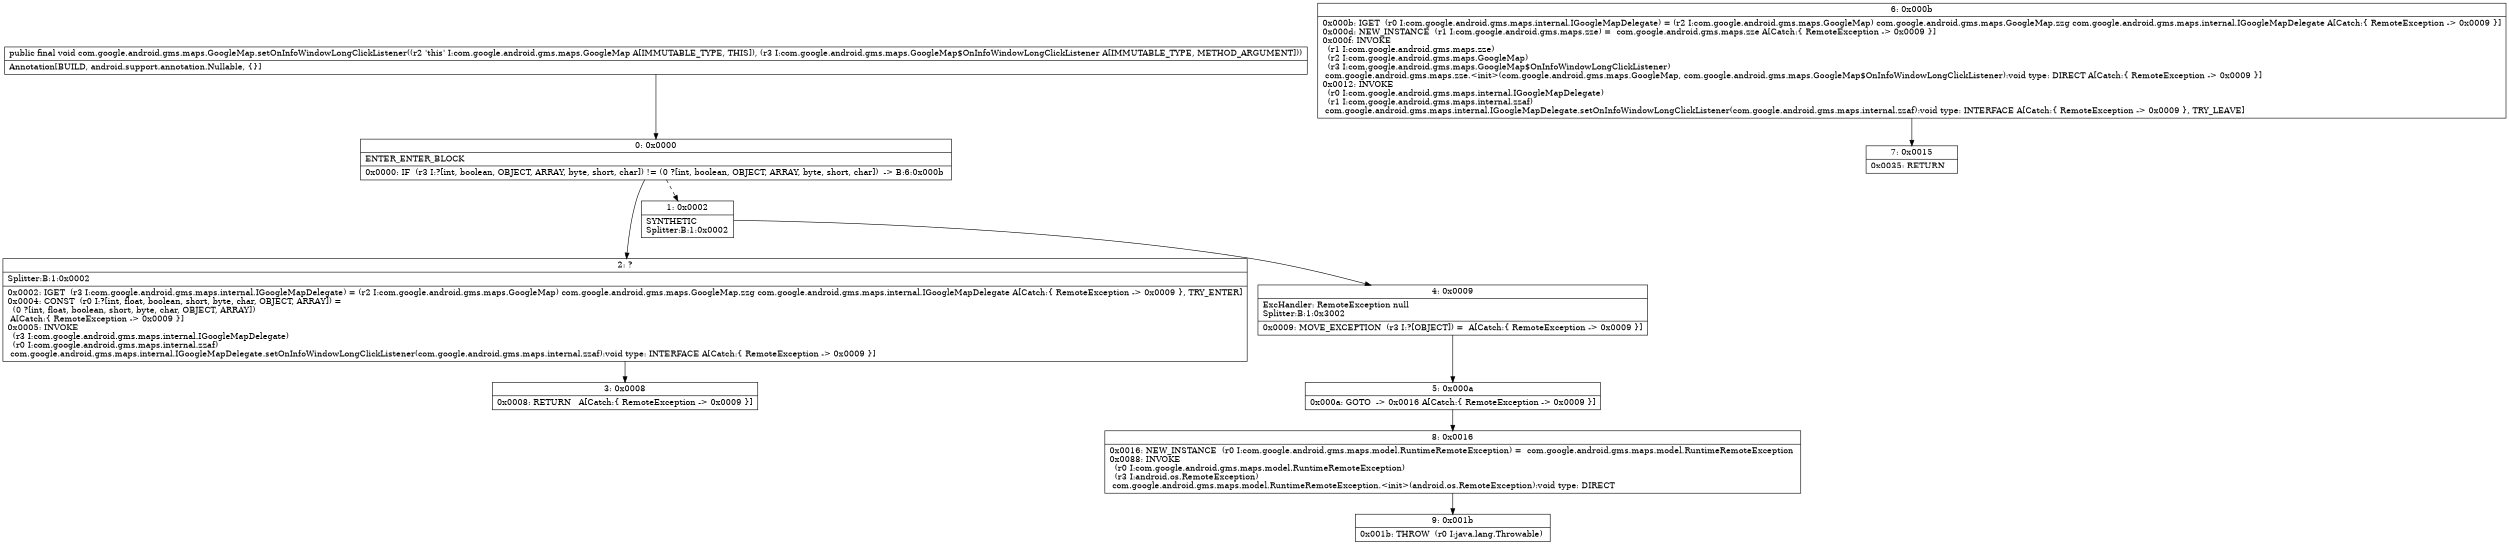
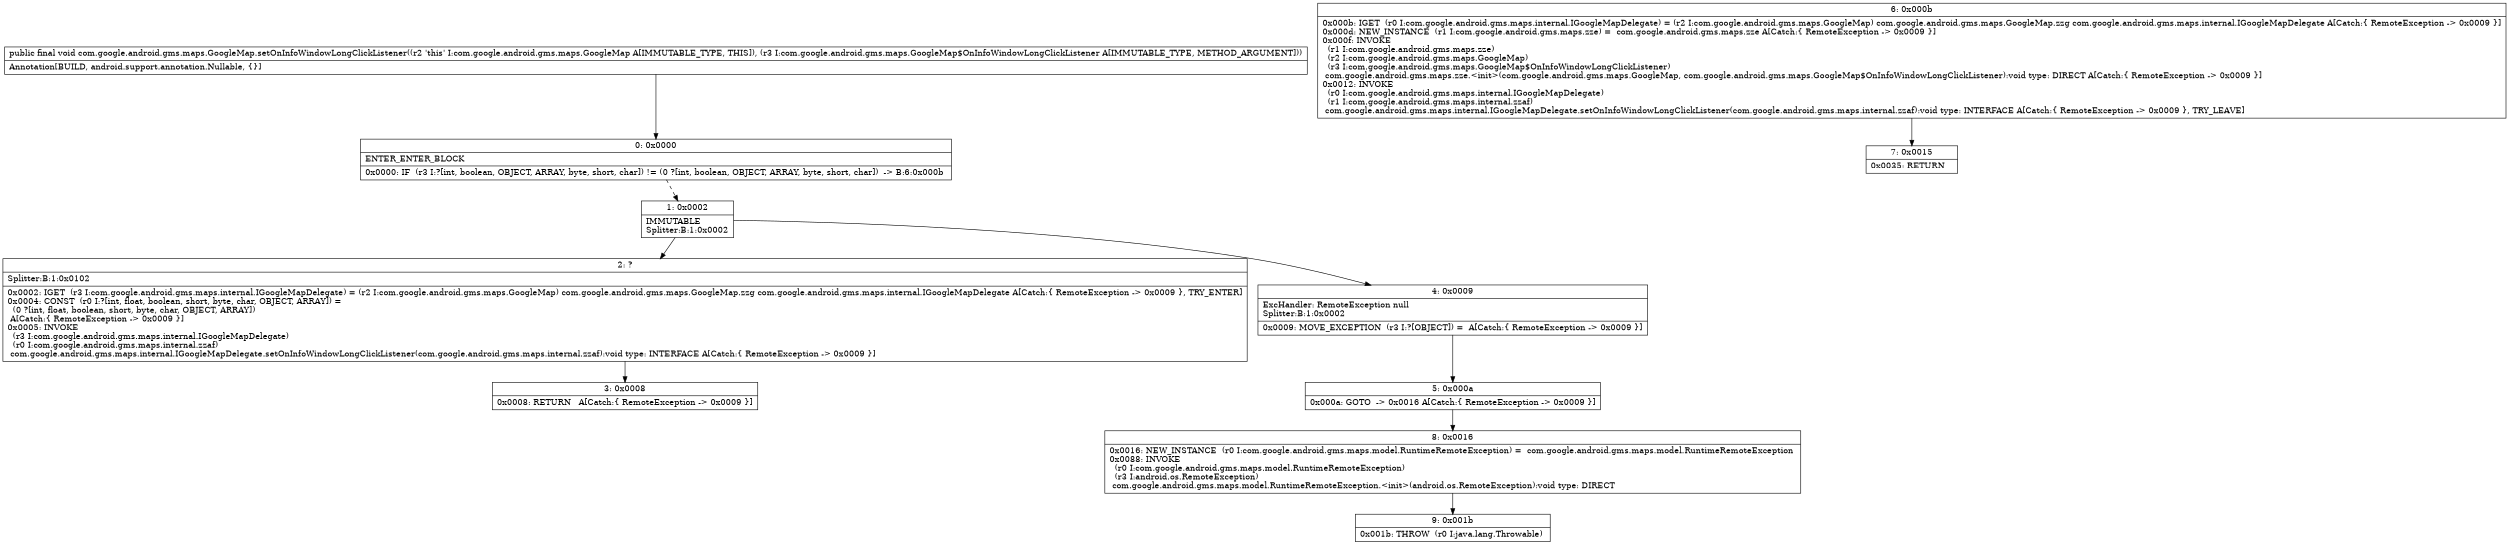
(633, 215) -> (669, 246)
(672, 222) -> (673, 222)
(49, 279) -> (49, 279)
(1304, 314) -> (1304, 314)
